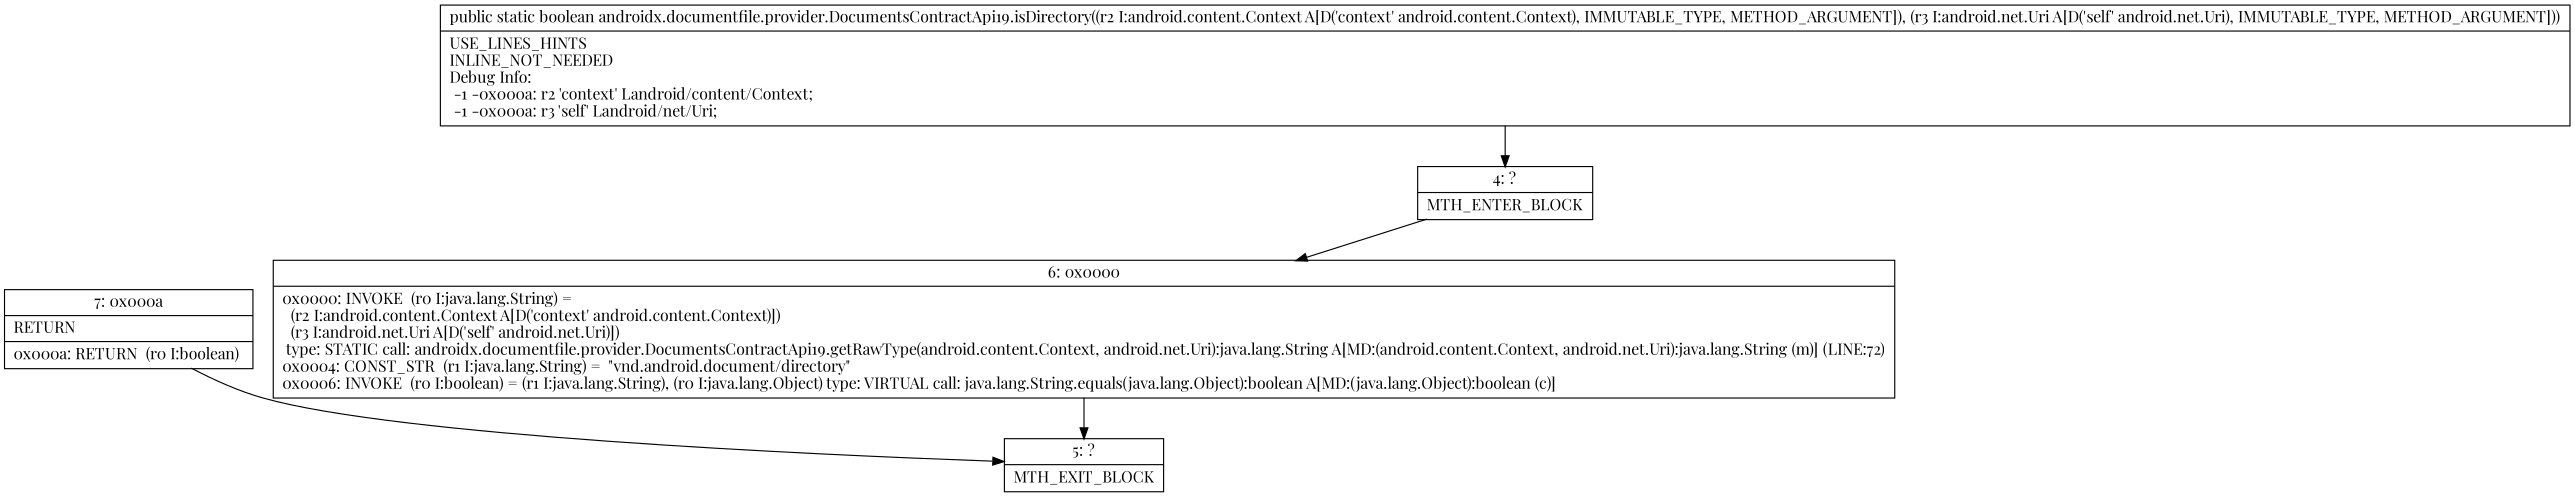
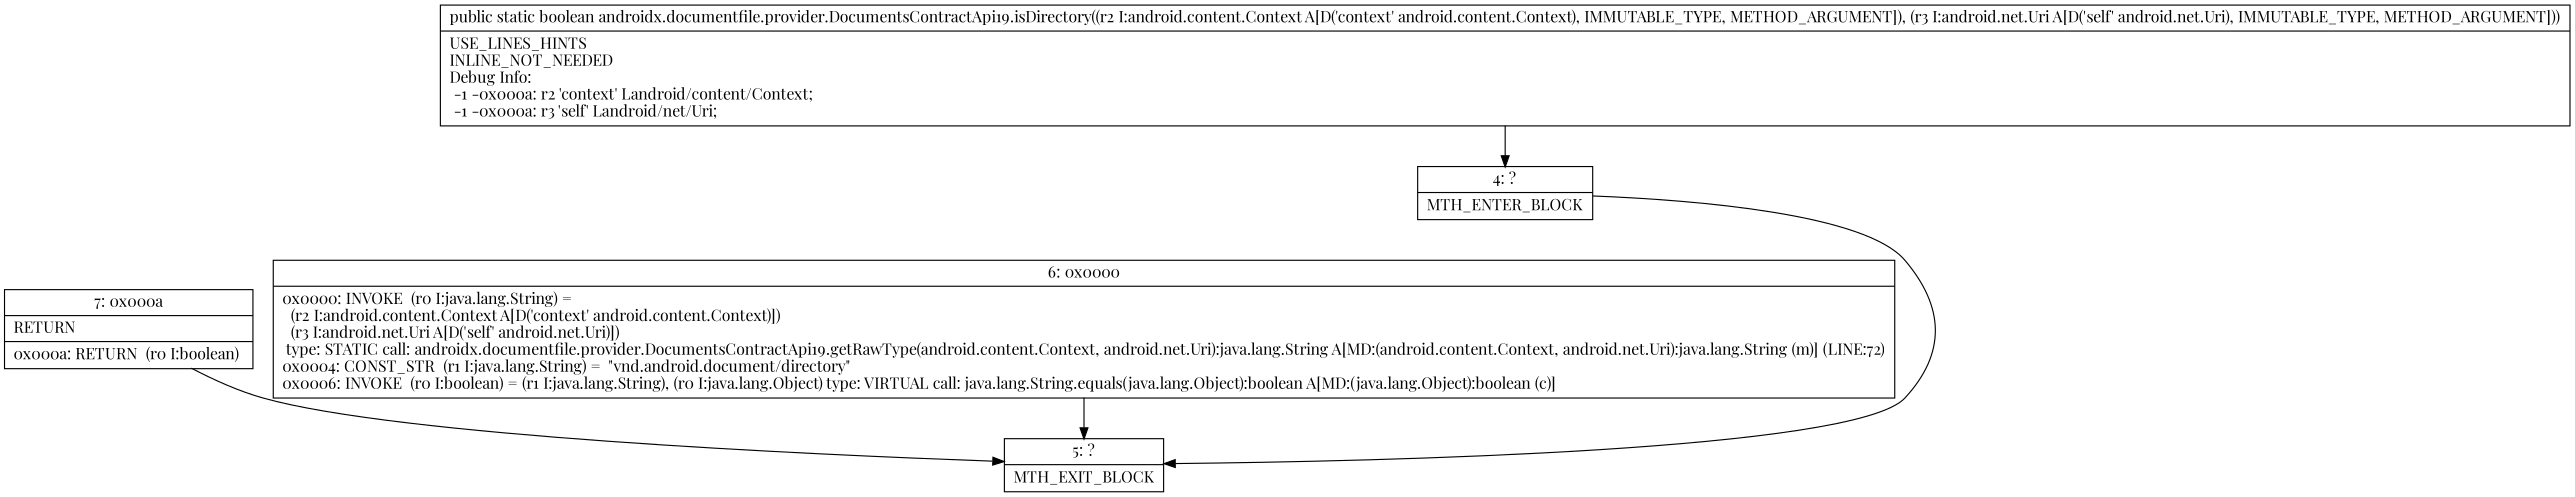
(1367, 238) -> (1781, 432)
